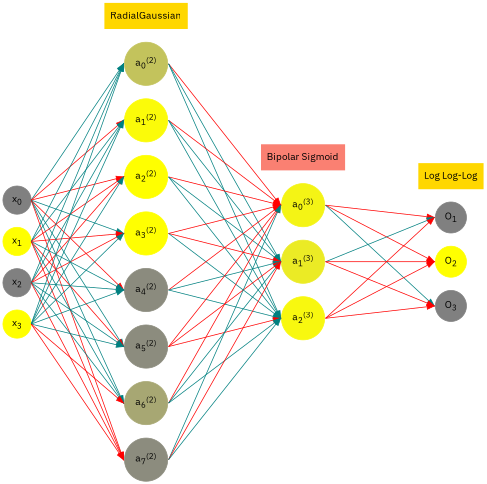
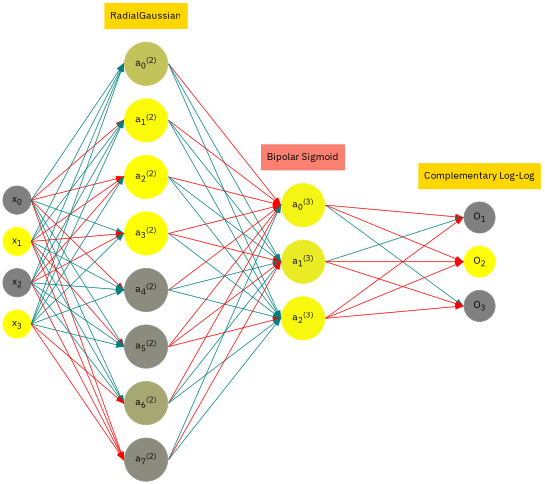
(451, 176) -> (480, 176)
